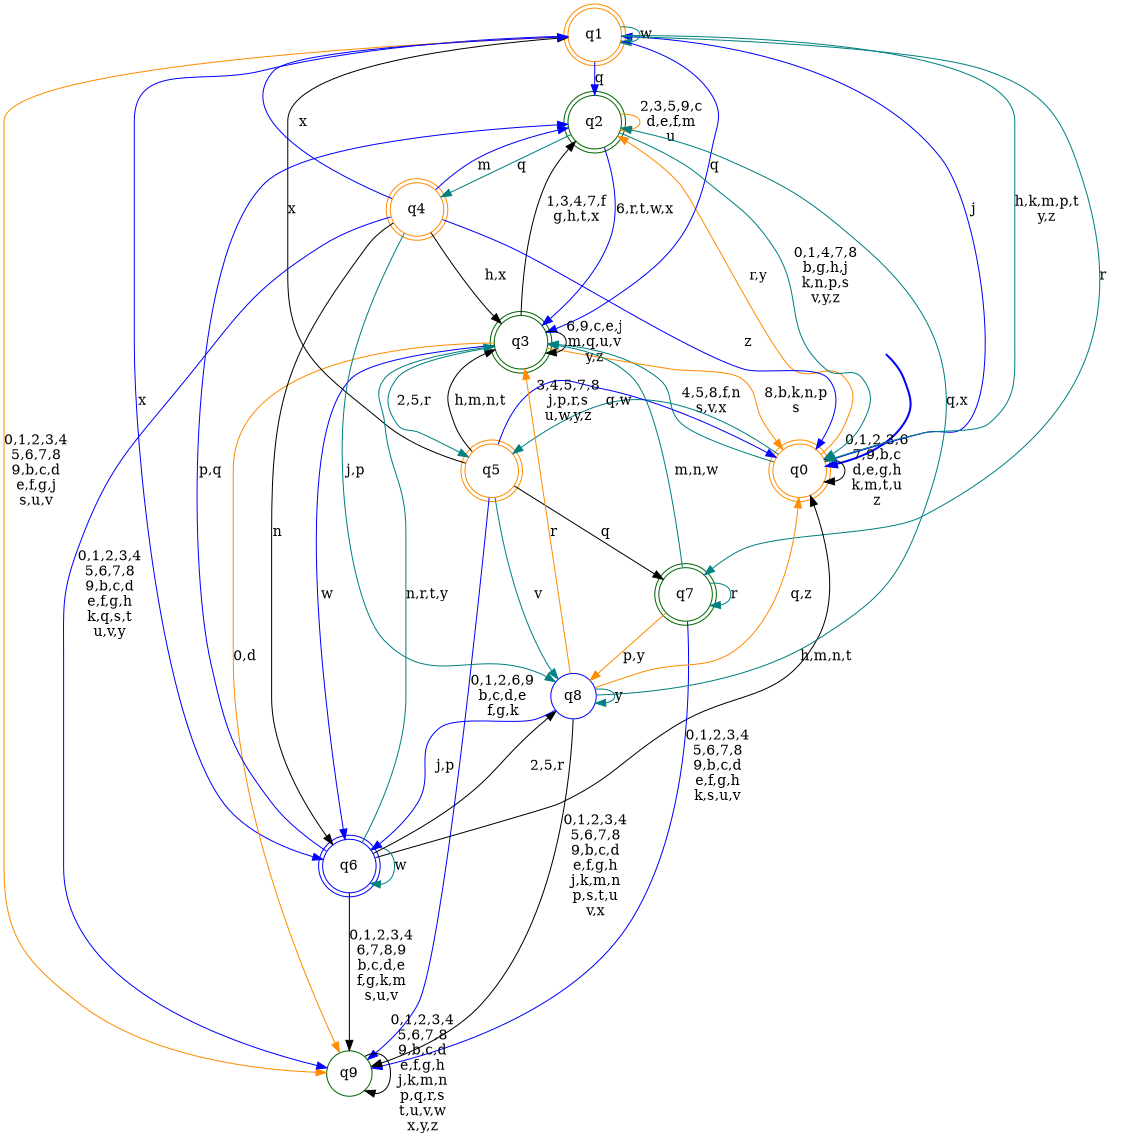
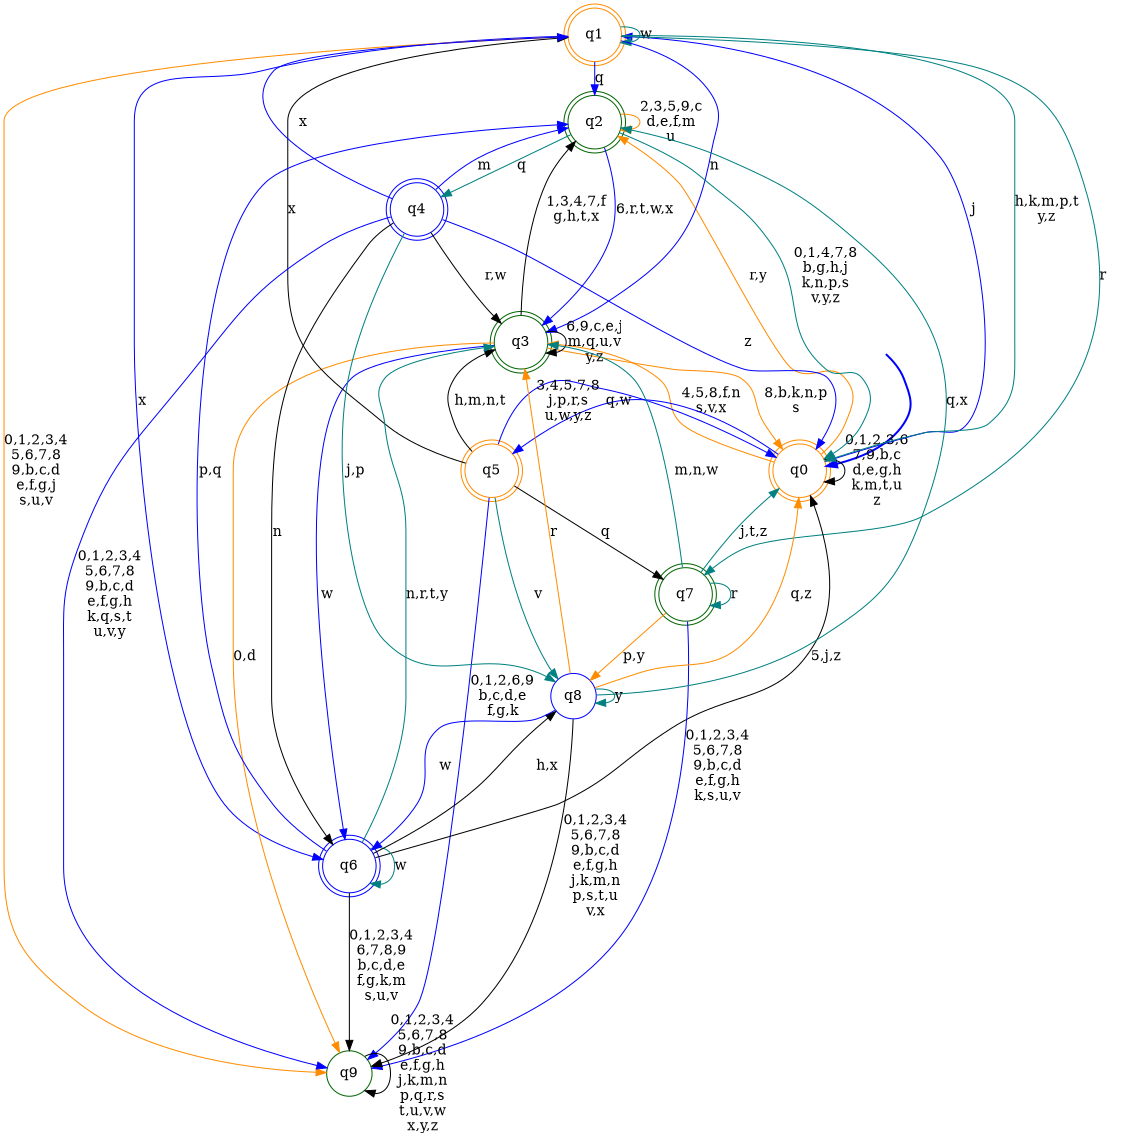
(715, 166) -> (715, 166)
(417, 209) -> (417, 209)
(496, 276) -> (496, 276)
(393, 385) -> none
(668, 392) -> (668, 392)
(622, 401) -> (622, 401)
none -> (734, 532)
(826, 657) -> (826, 657)
(446, 766) -> (446, 766)
(547, 766) -> (547, 766)
